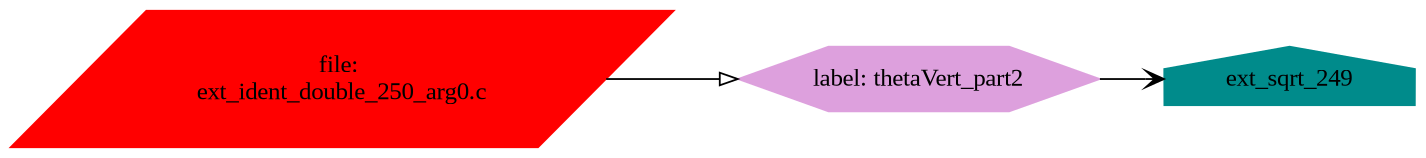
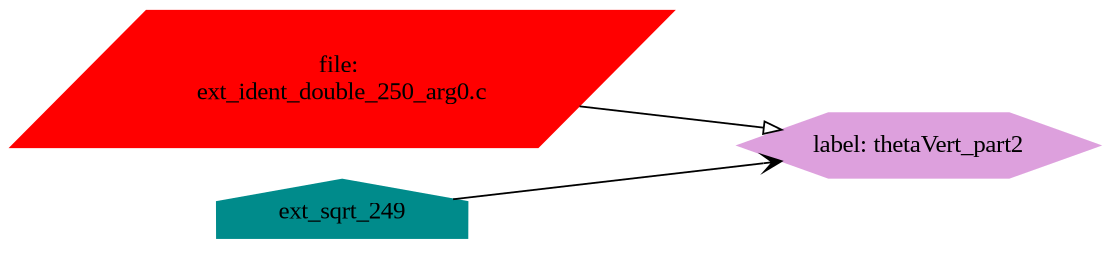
(1123, 79) -> (608, 181)
